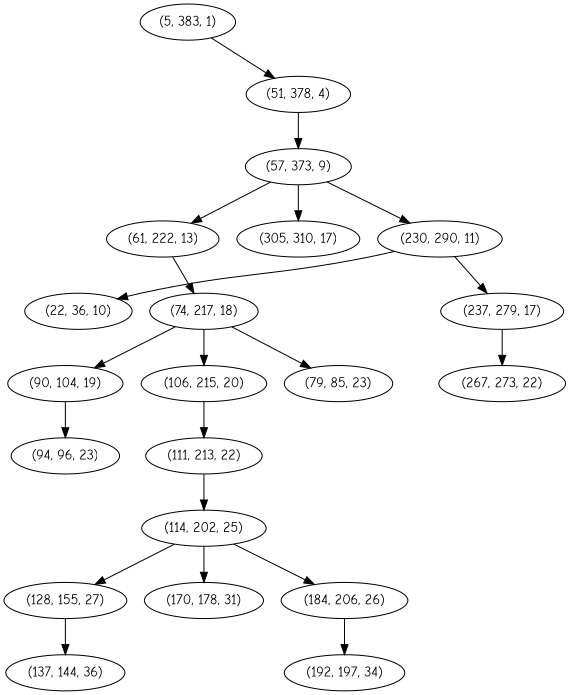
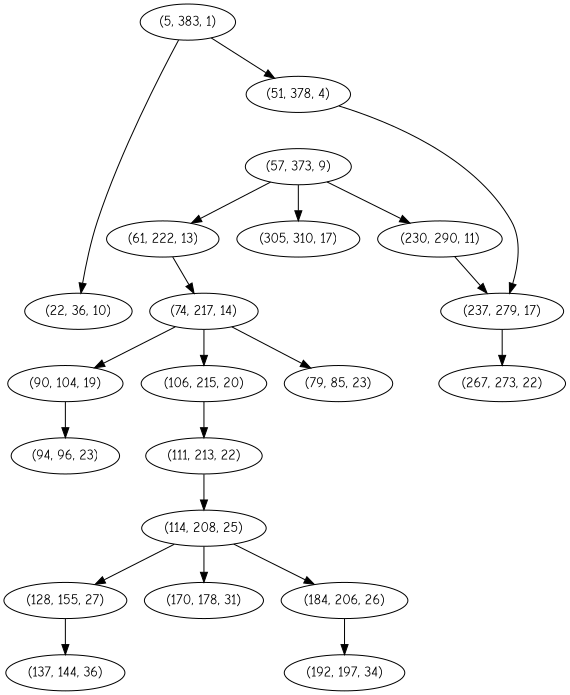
(298, 126) -> (462, 167)
(261, 274) -> (122, 158)
(204, 311) -> (204, 311)
(204, 528) -> (204, 528)
